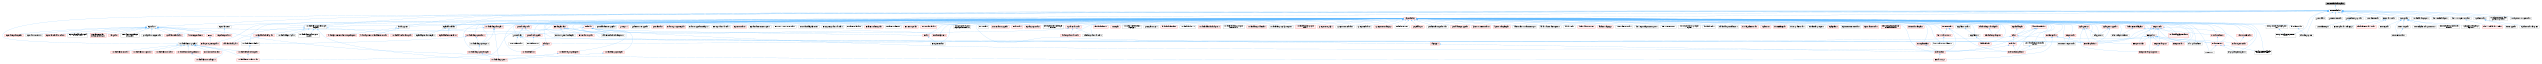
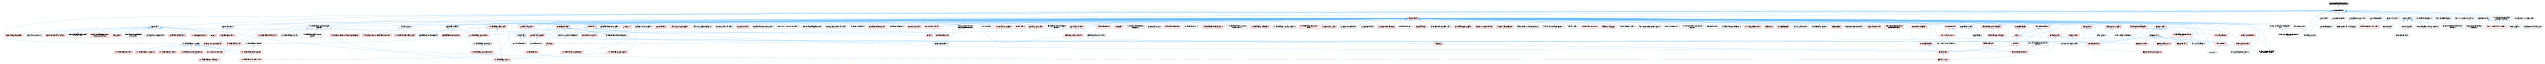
(98, 35) -> (100, 35)
